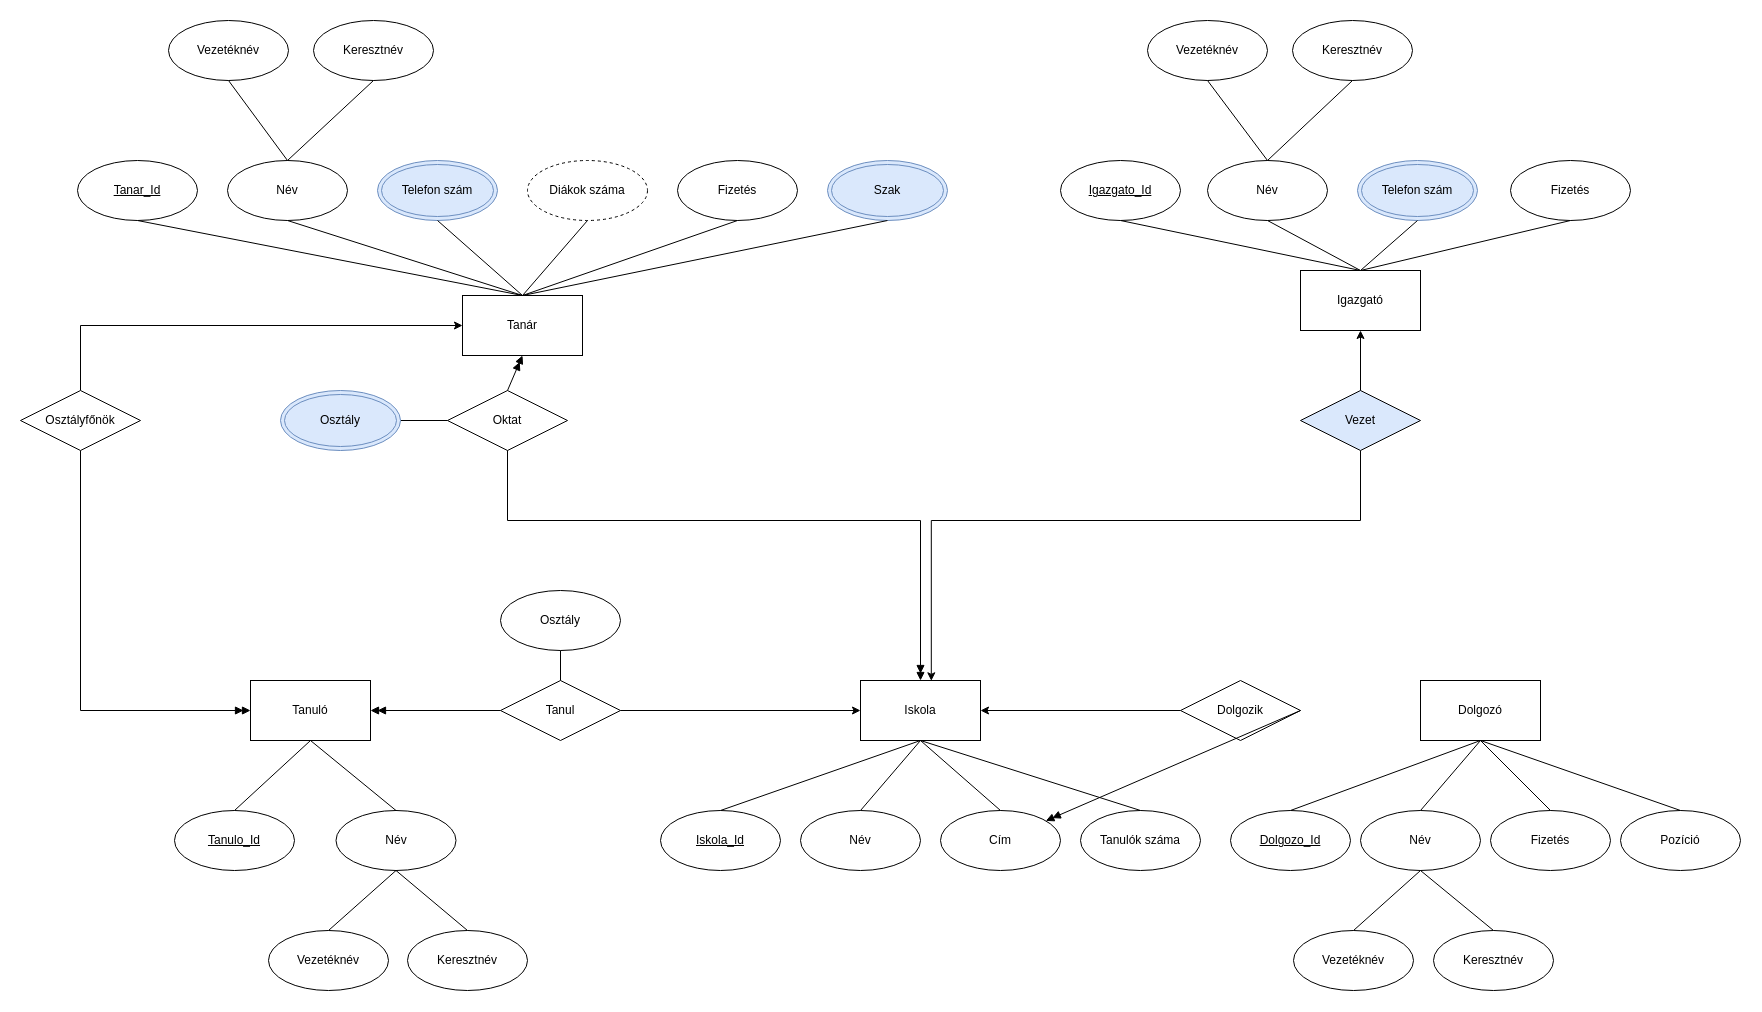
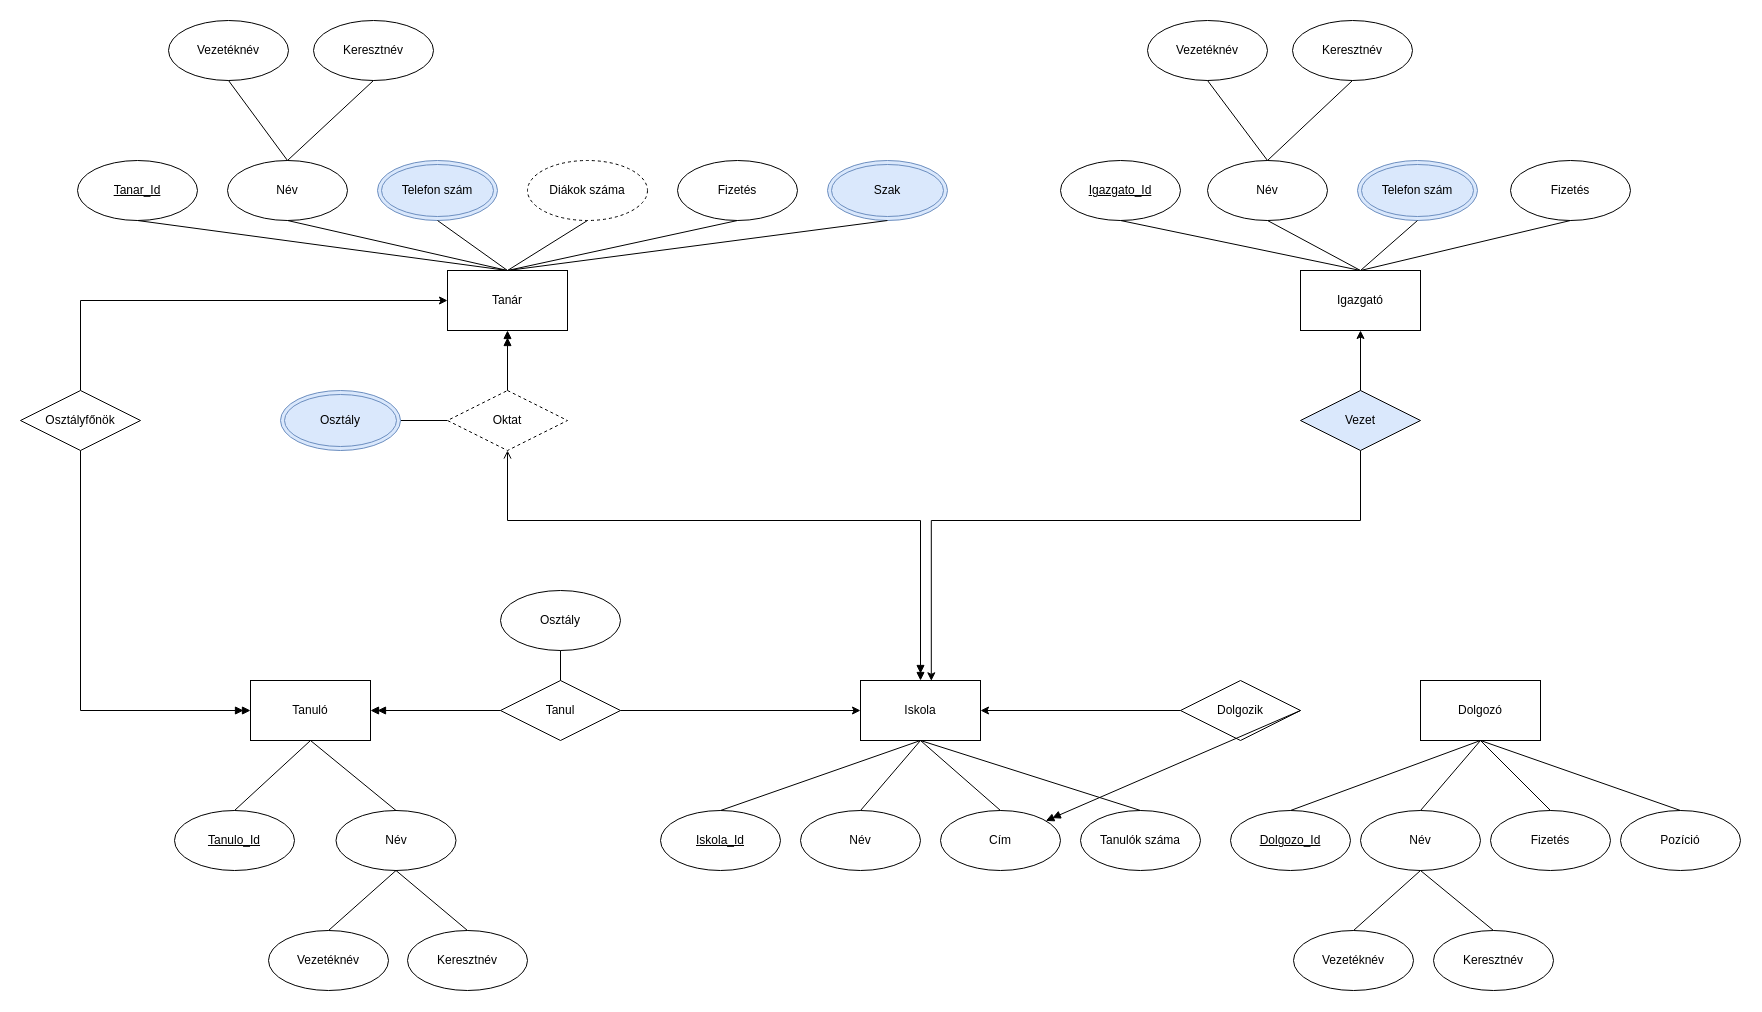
(523, 326) -> (508, 301)
(508, 421) -> (508, 421)
(508, 455) -> (508, 456)
